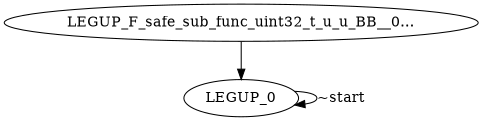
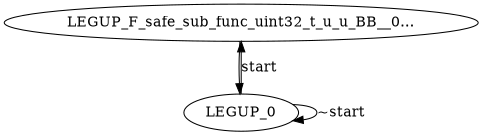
none -> (241, 73)
